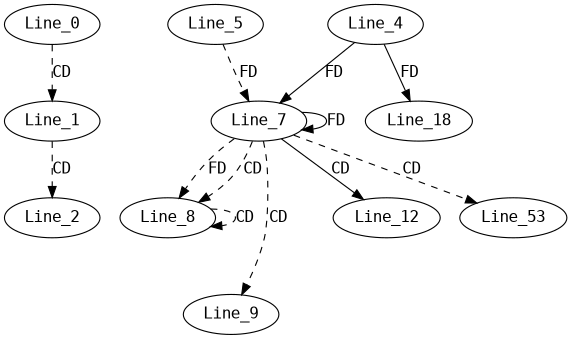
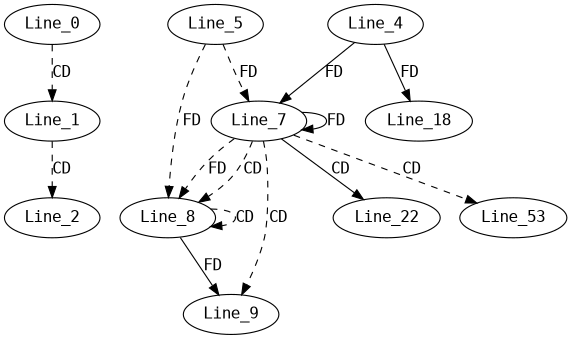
none -> (179, 113)
(387, 218) -> (387, 218)
none -> (196, 261)
